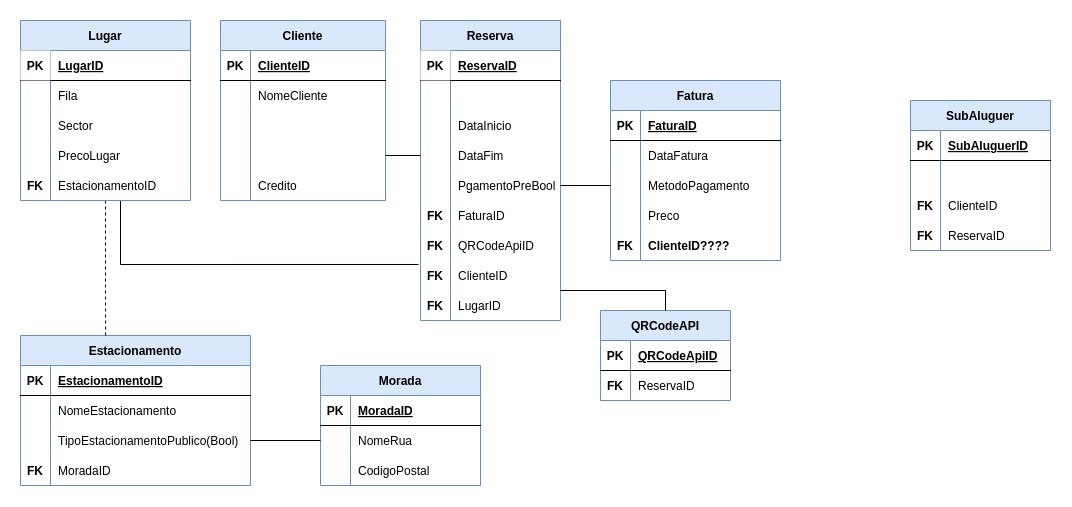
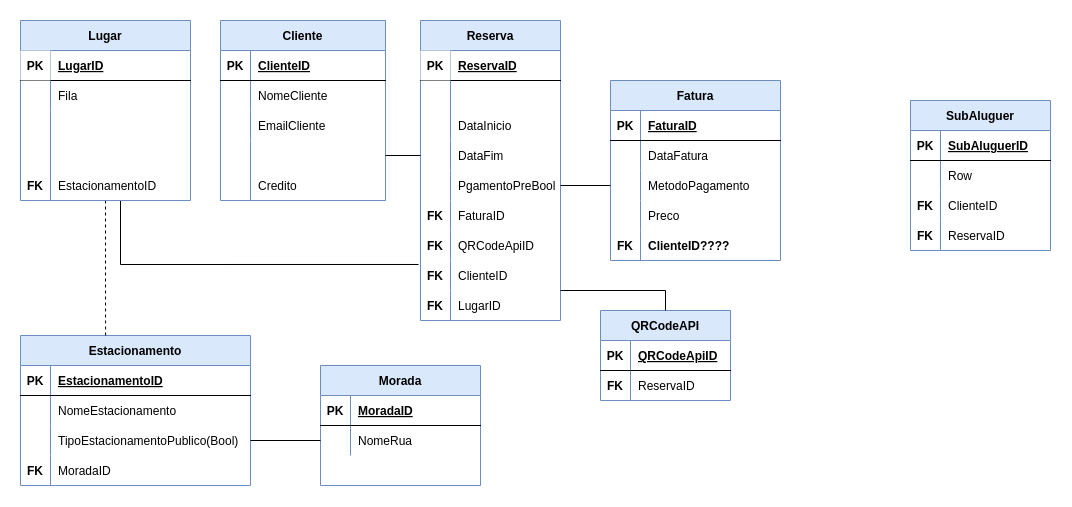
(121, 126) -> none
none -> (318, 126)
(121, 156) -> none
none -> (996, 176)
(416, 471) -> none
